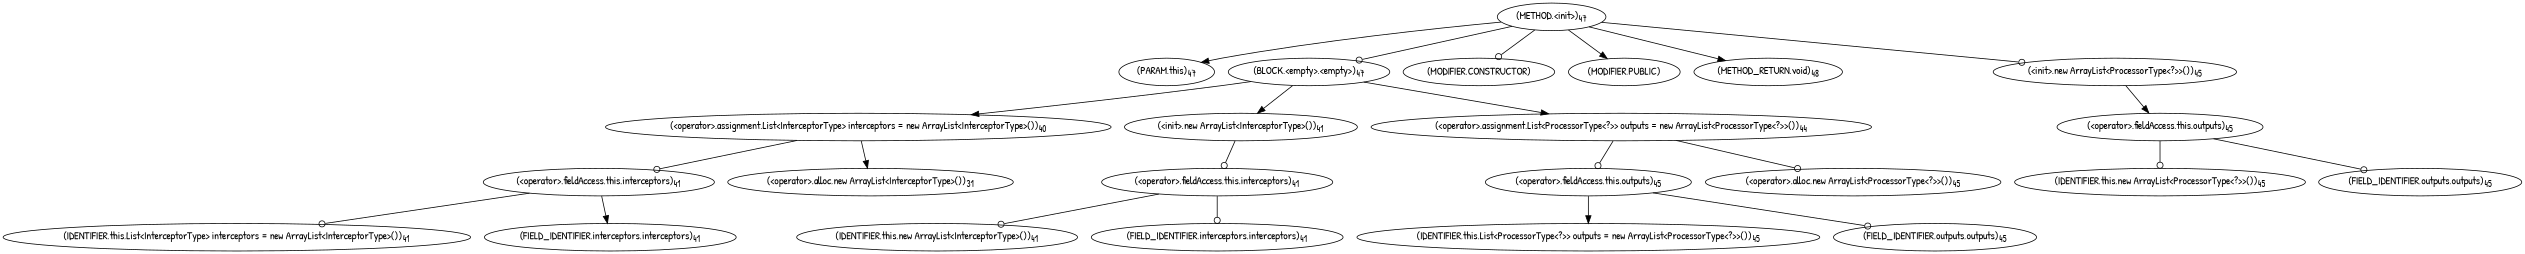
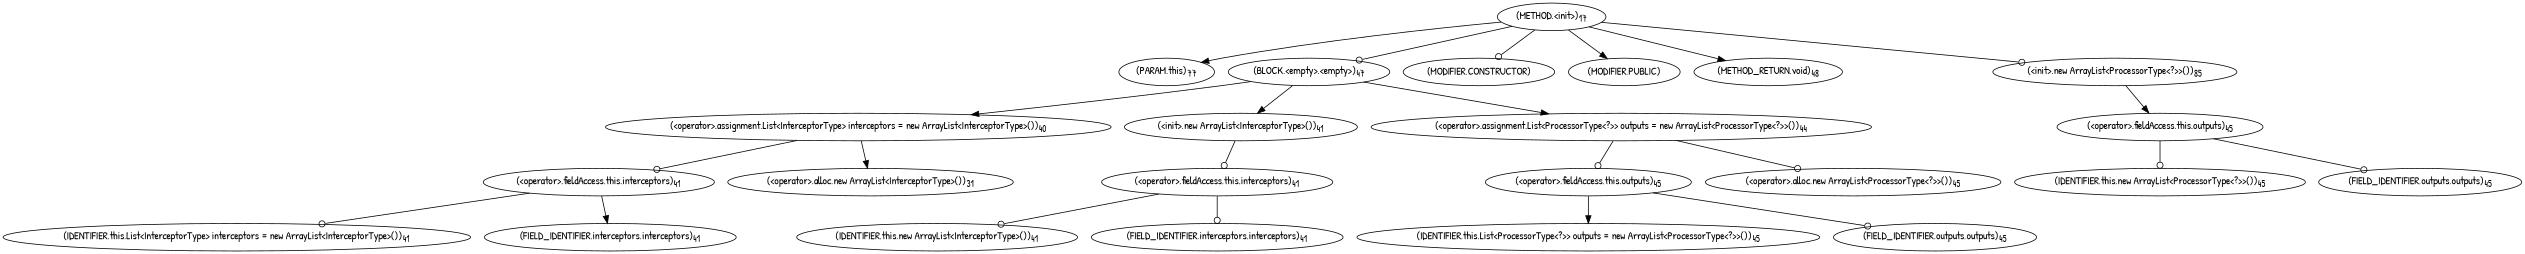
(1583, 16) -> (1583, 16)
(1192, 71) -> (1192, 71)
(2198, 71) -> (2198, 71)
